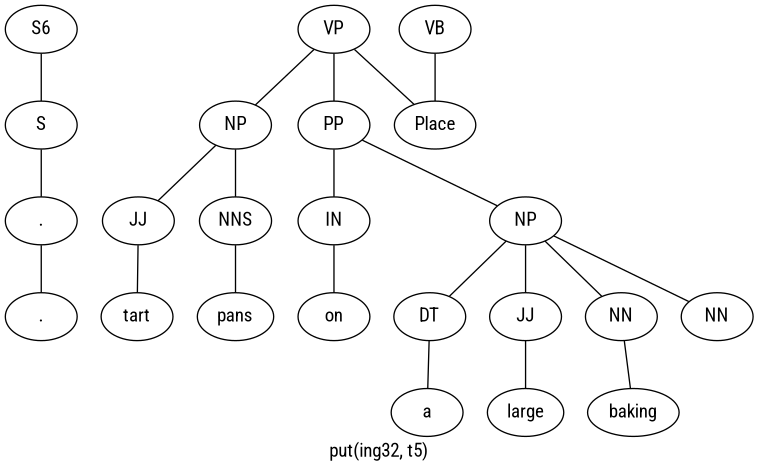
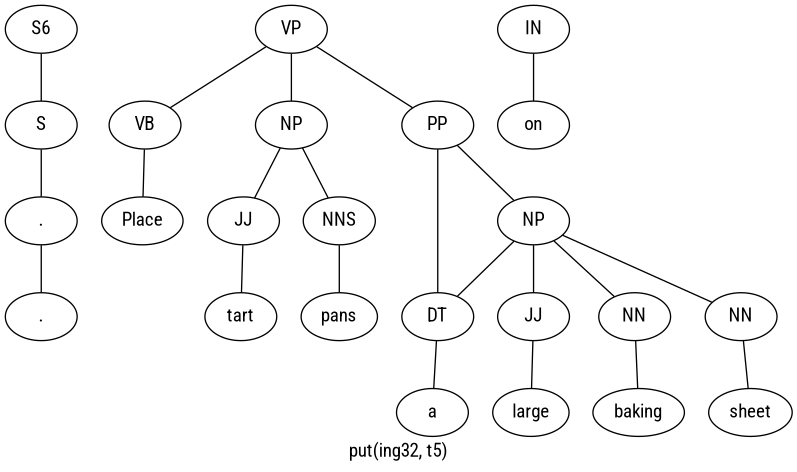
(384, 77) -> (218, 77)
(334, 173) -> (438, 221)
none -> (750, 412)
